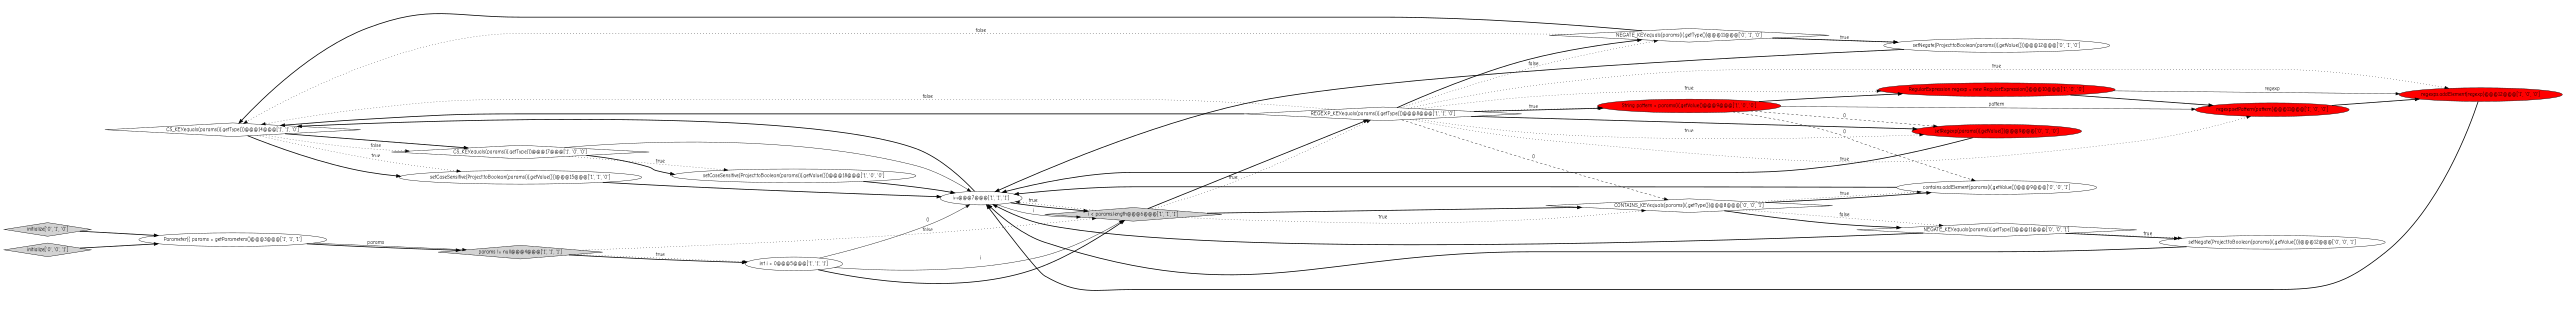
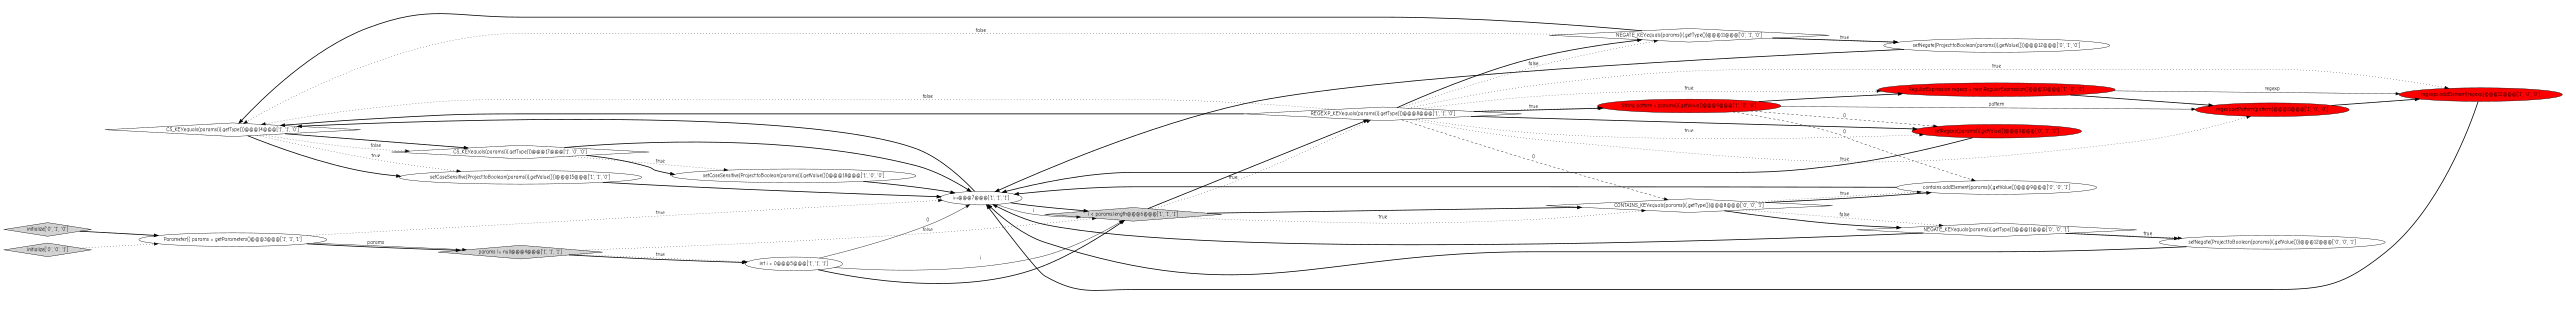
(770, 144) -> (770, 144)
(1058, 206) -> (623, 218)
(117, 246) -> (117, 246)
